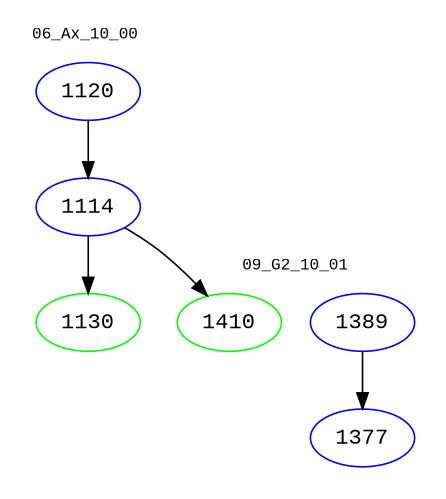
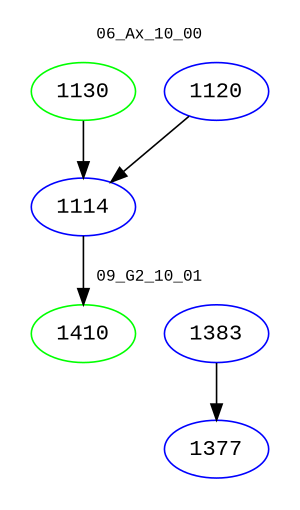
(88, 257) -> (83, 141)
(363, 322) -> (217, 334)
